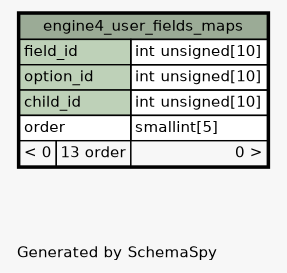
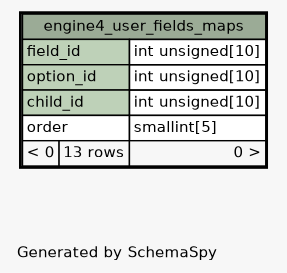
(94, 153) -> (94, 153)
